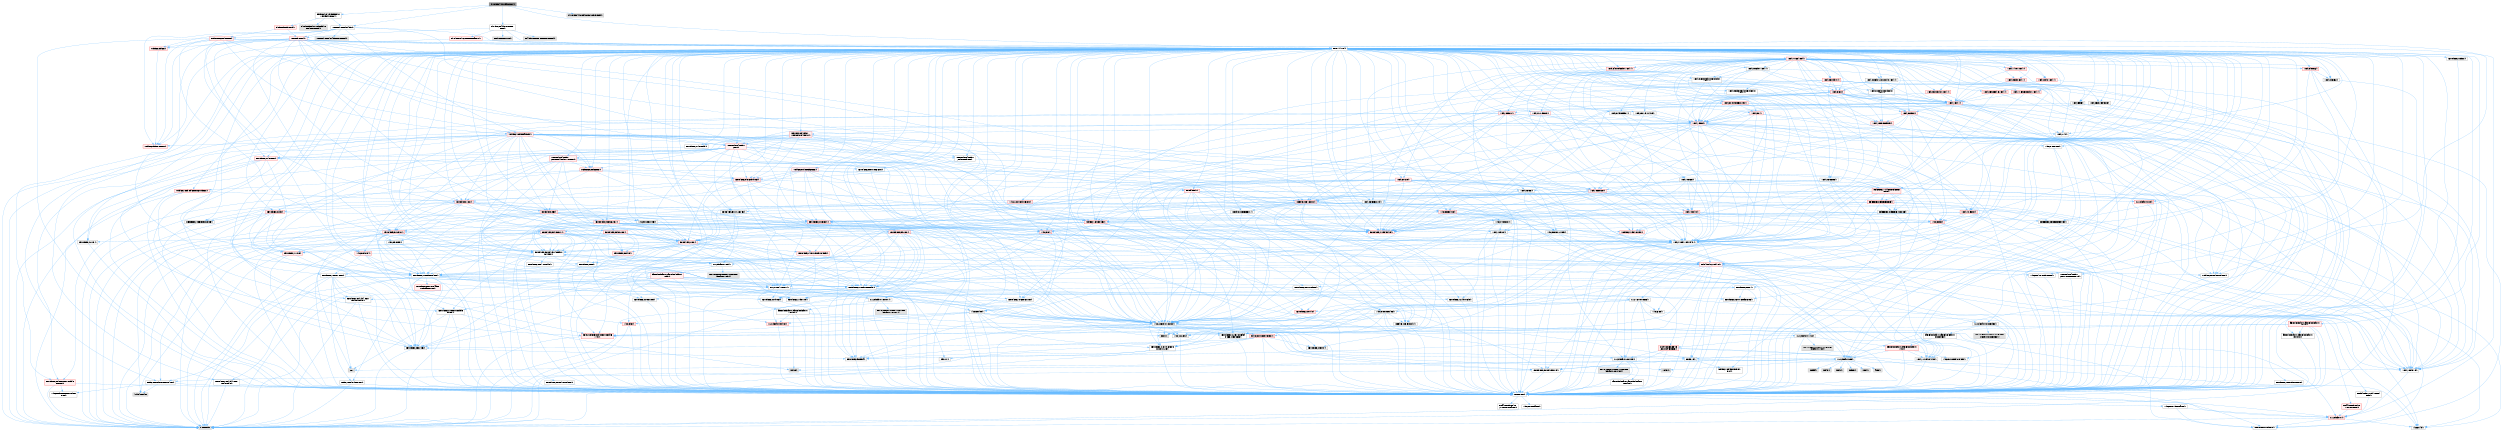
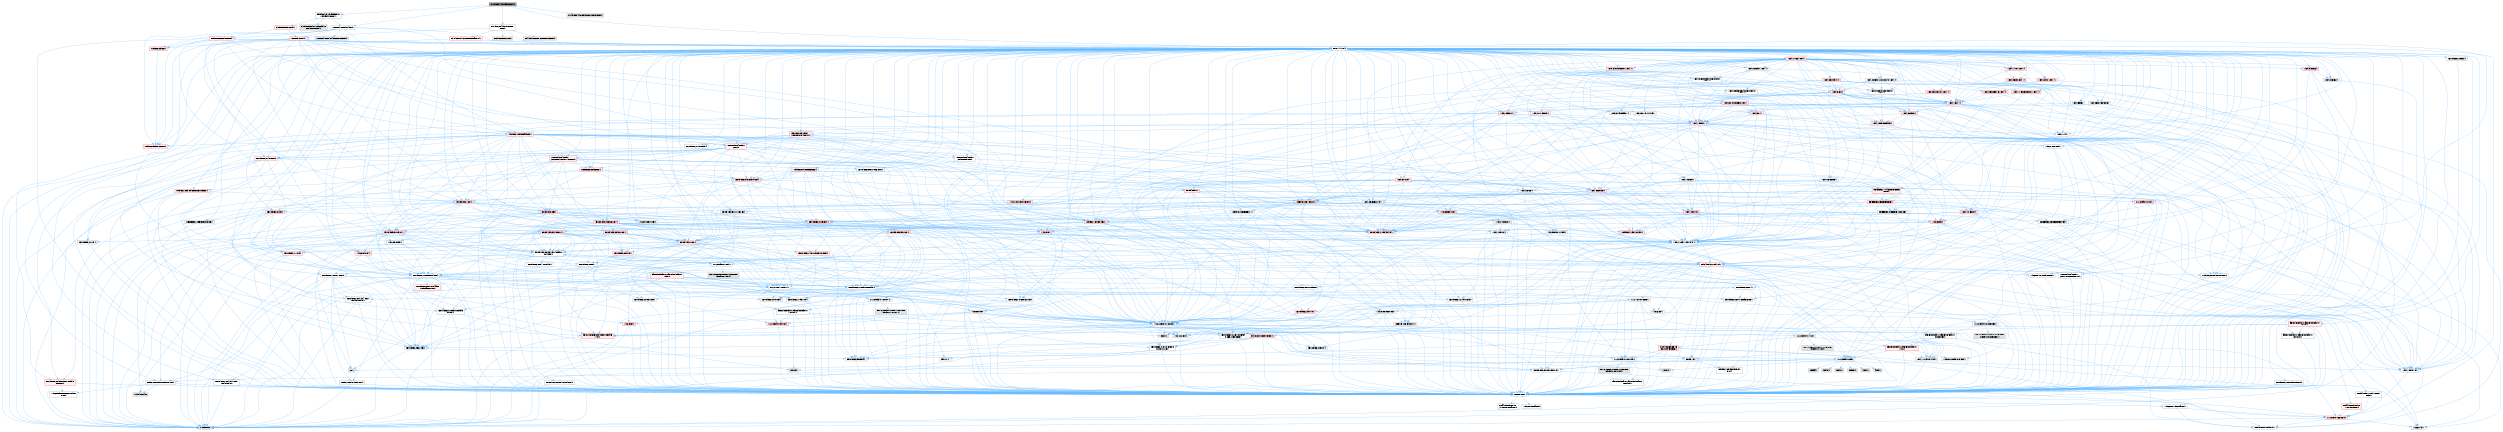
(2337, 418) -> (2337, 418)
